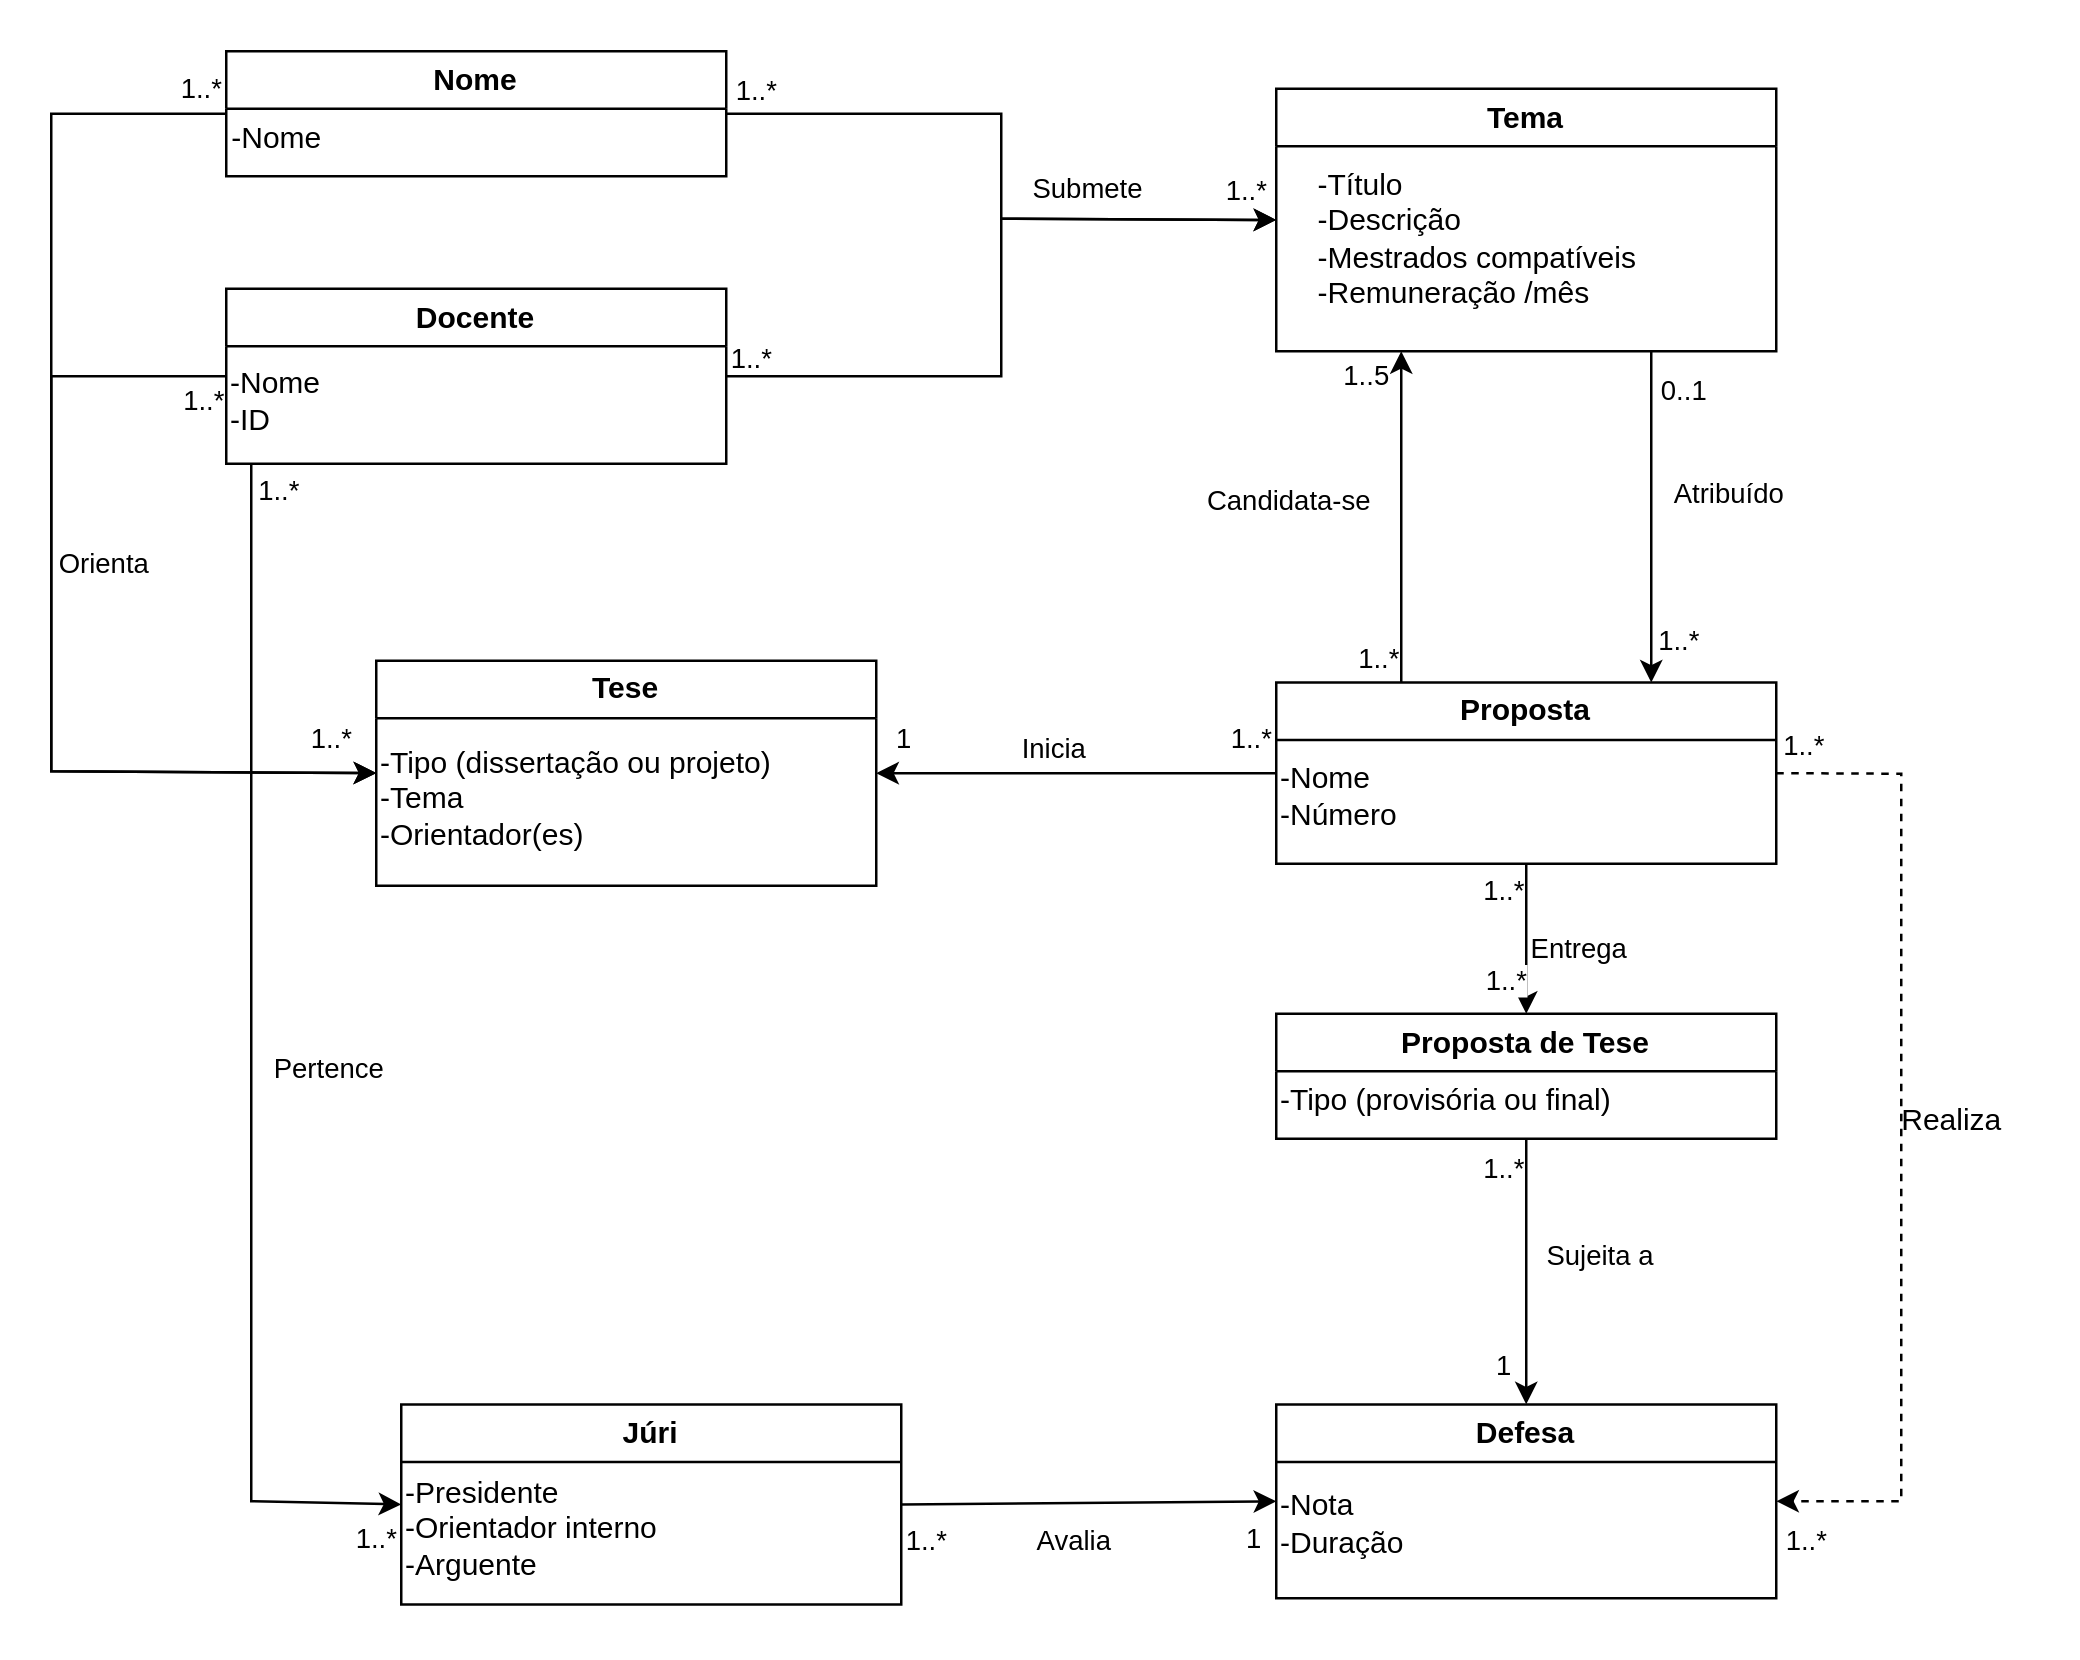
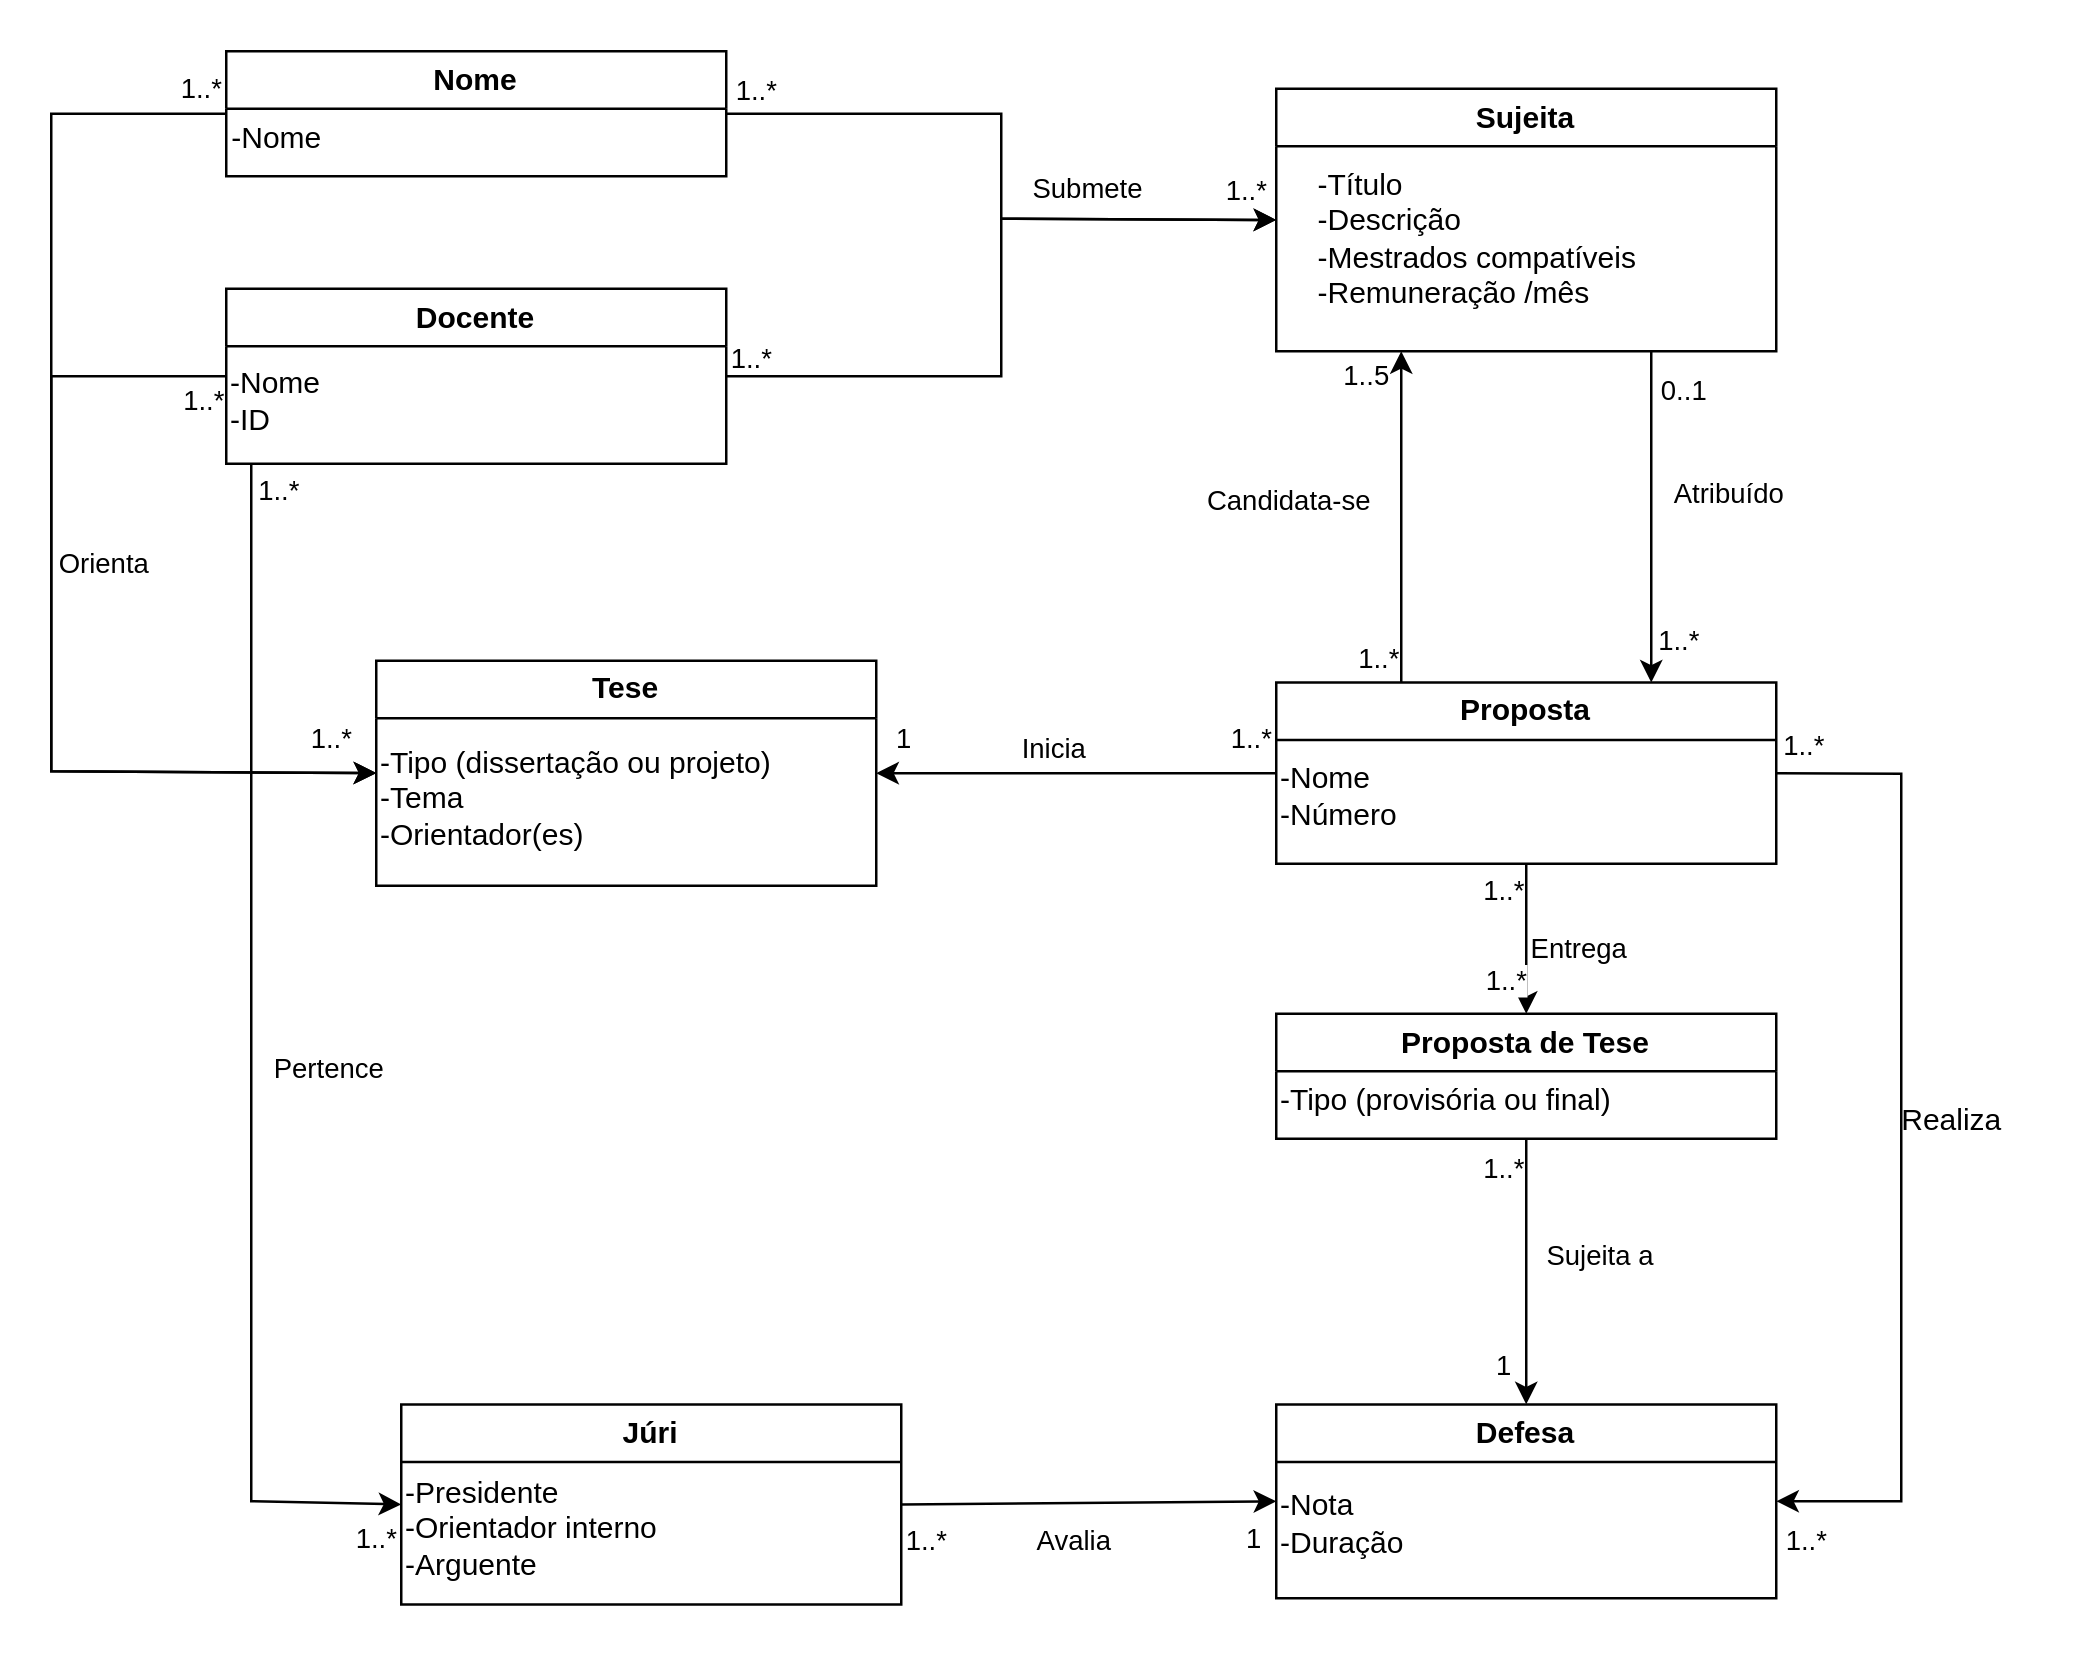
(1526, 119) -> (1526, 119)
(1901, 1130) -> (1901, 1130)
